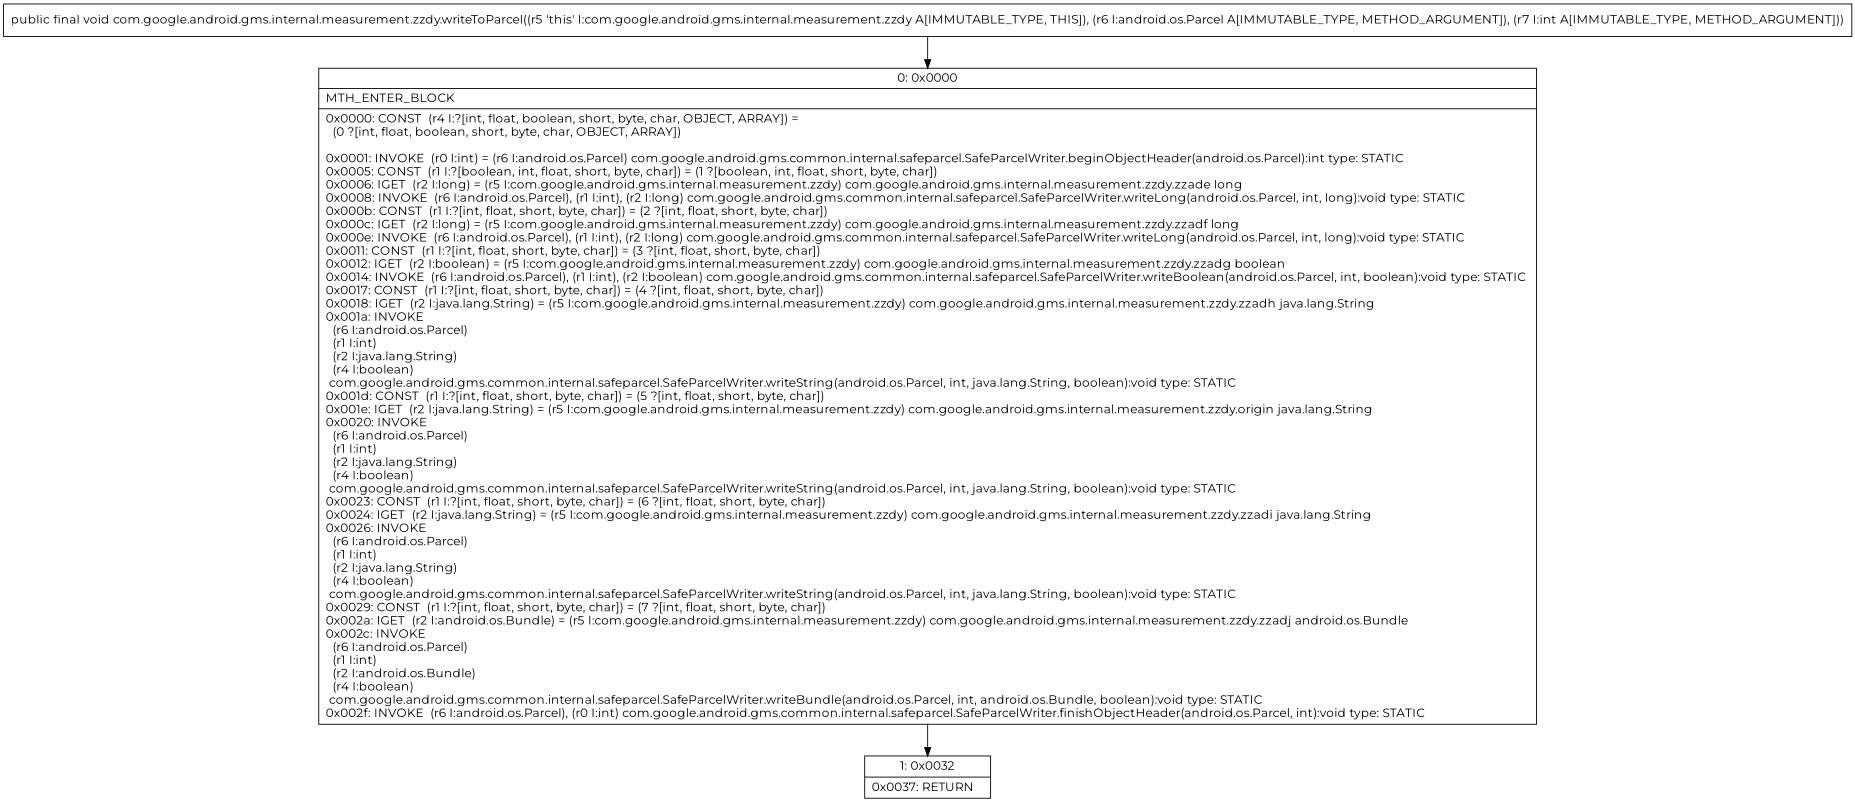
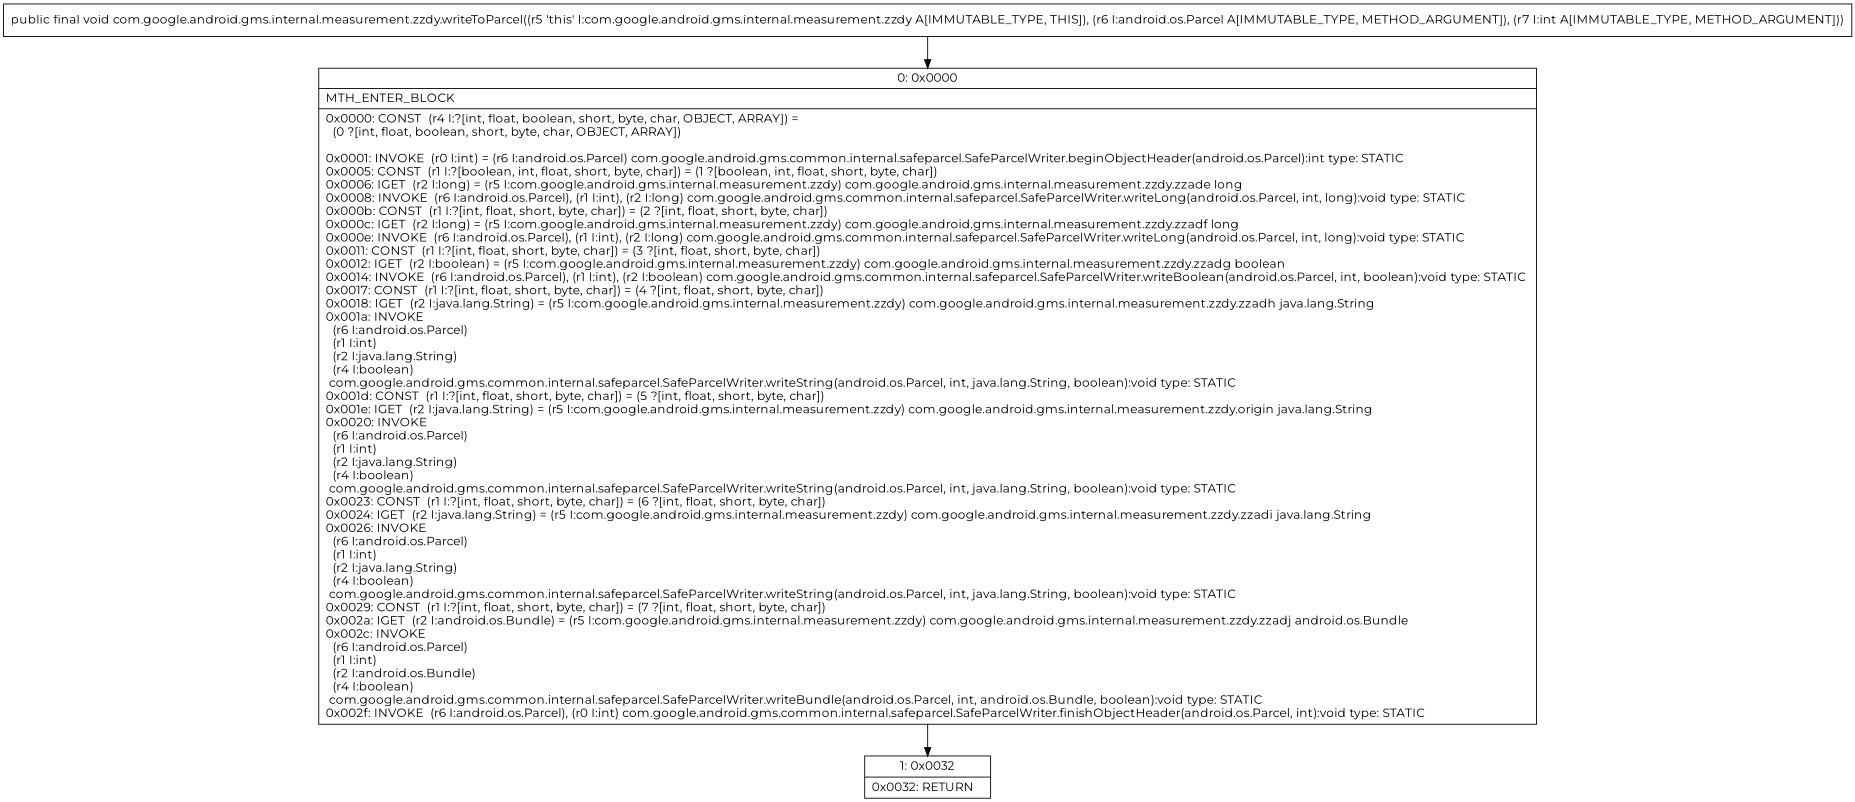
(928, 787) -> (928, 787)
